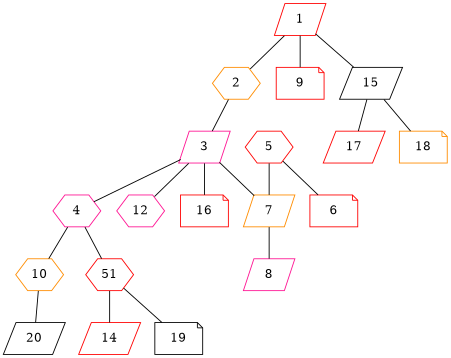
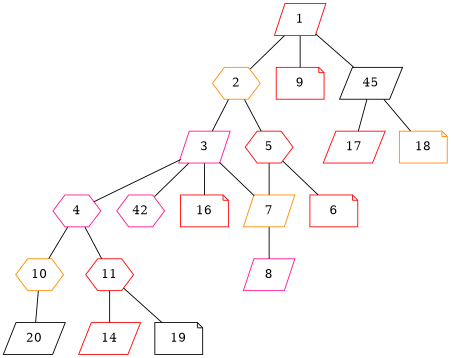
(371, 83) -> (371, 83)
none -> (253, 115)
(141, 211) -> (141, 211)
(110, 275) -> (110, 275)
